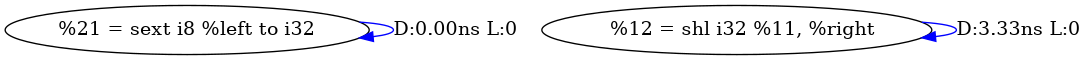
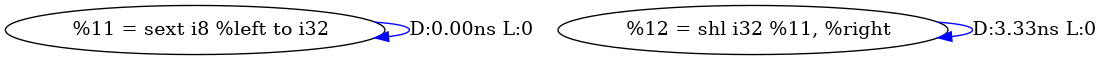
(187, 30) -> (195, 30)
